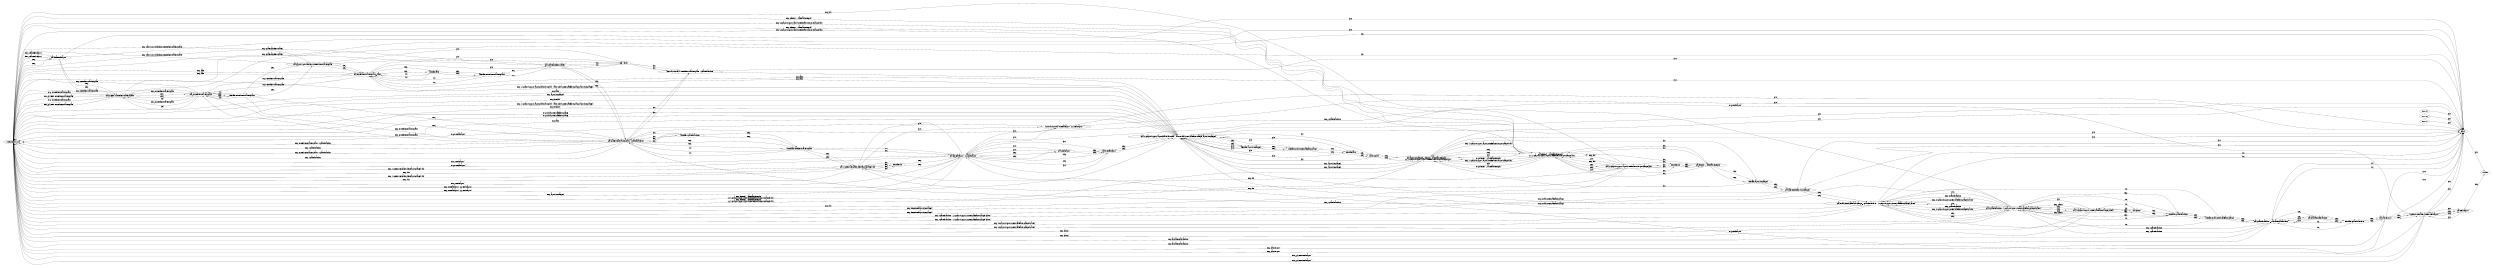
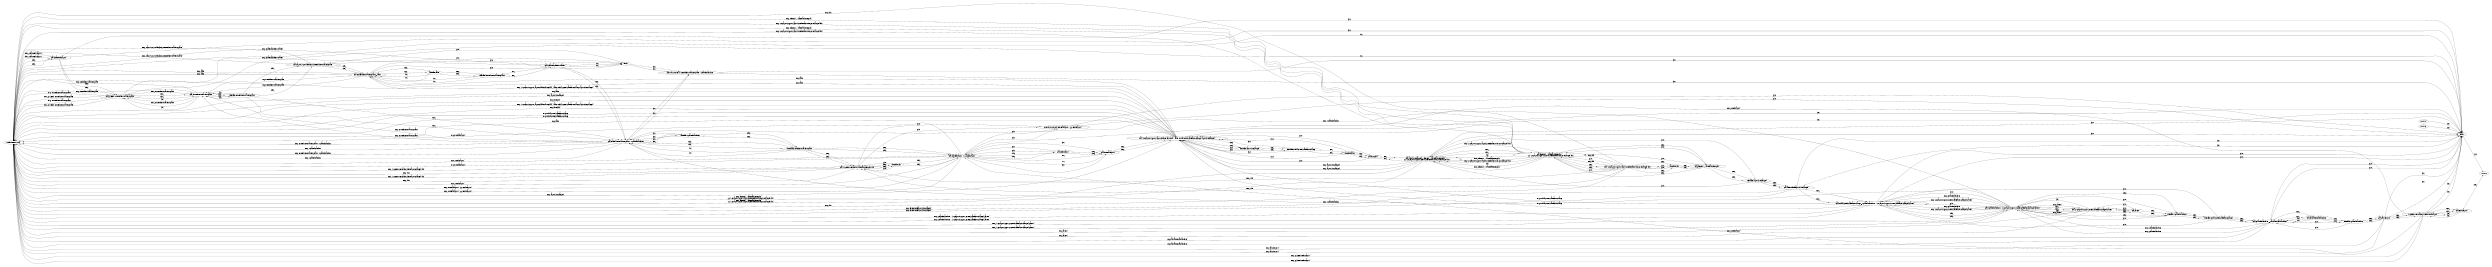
(2425, 122) -> none
(858, 167) -> (857, 167)
